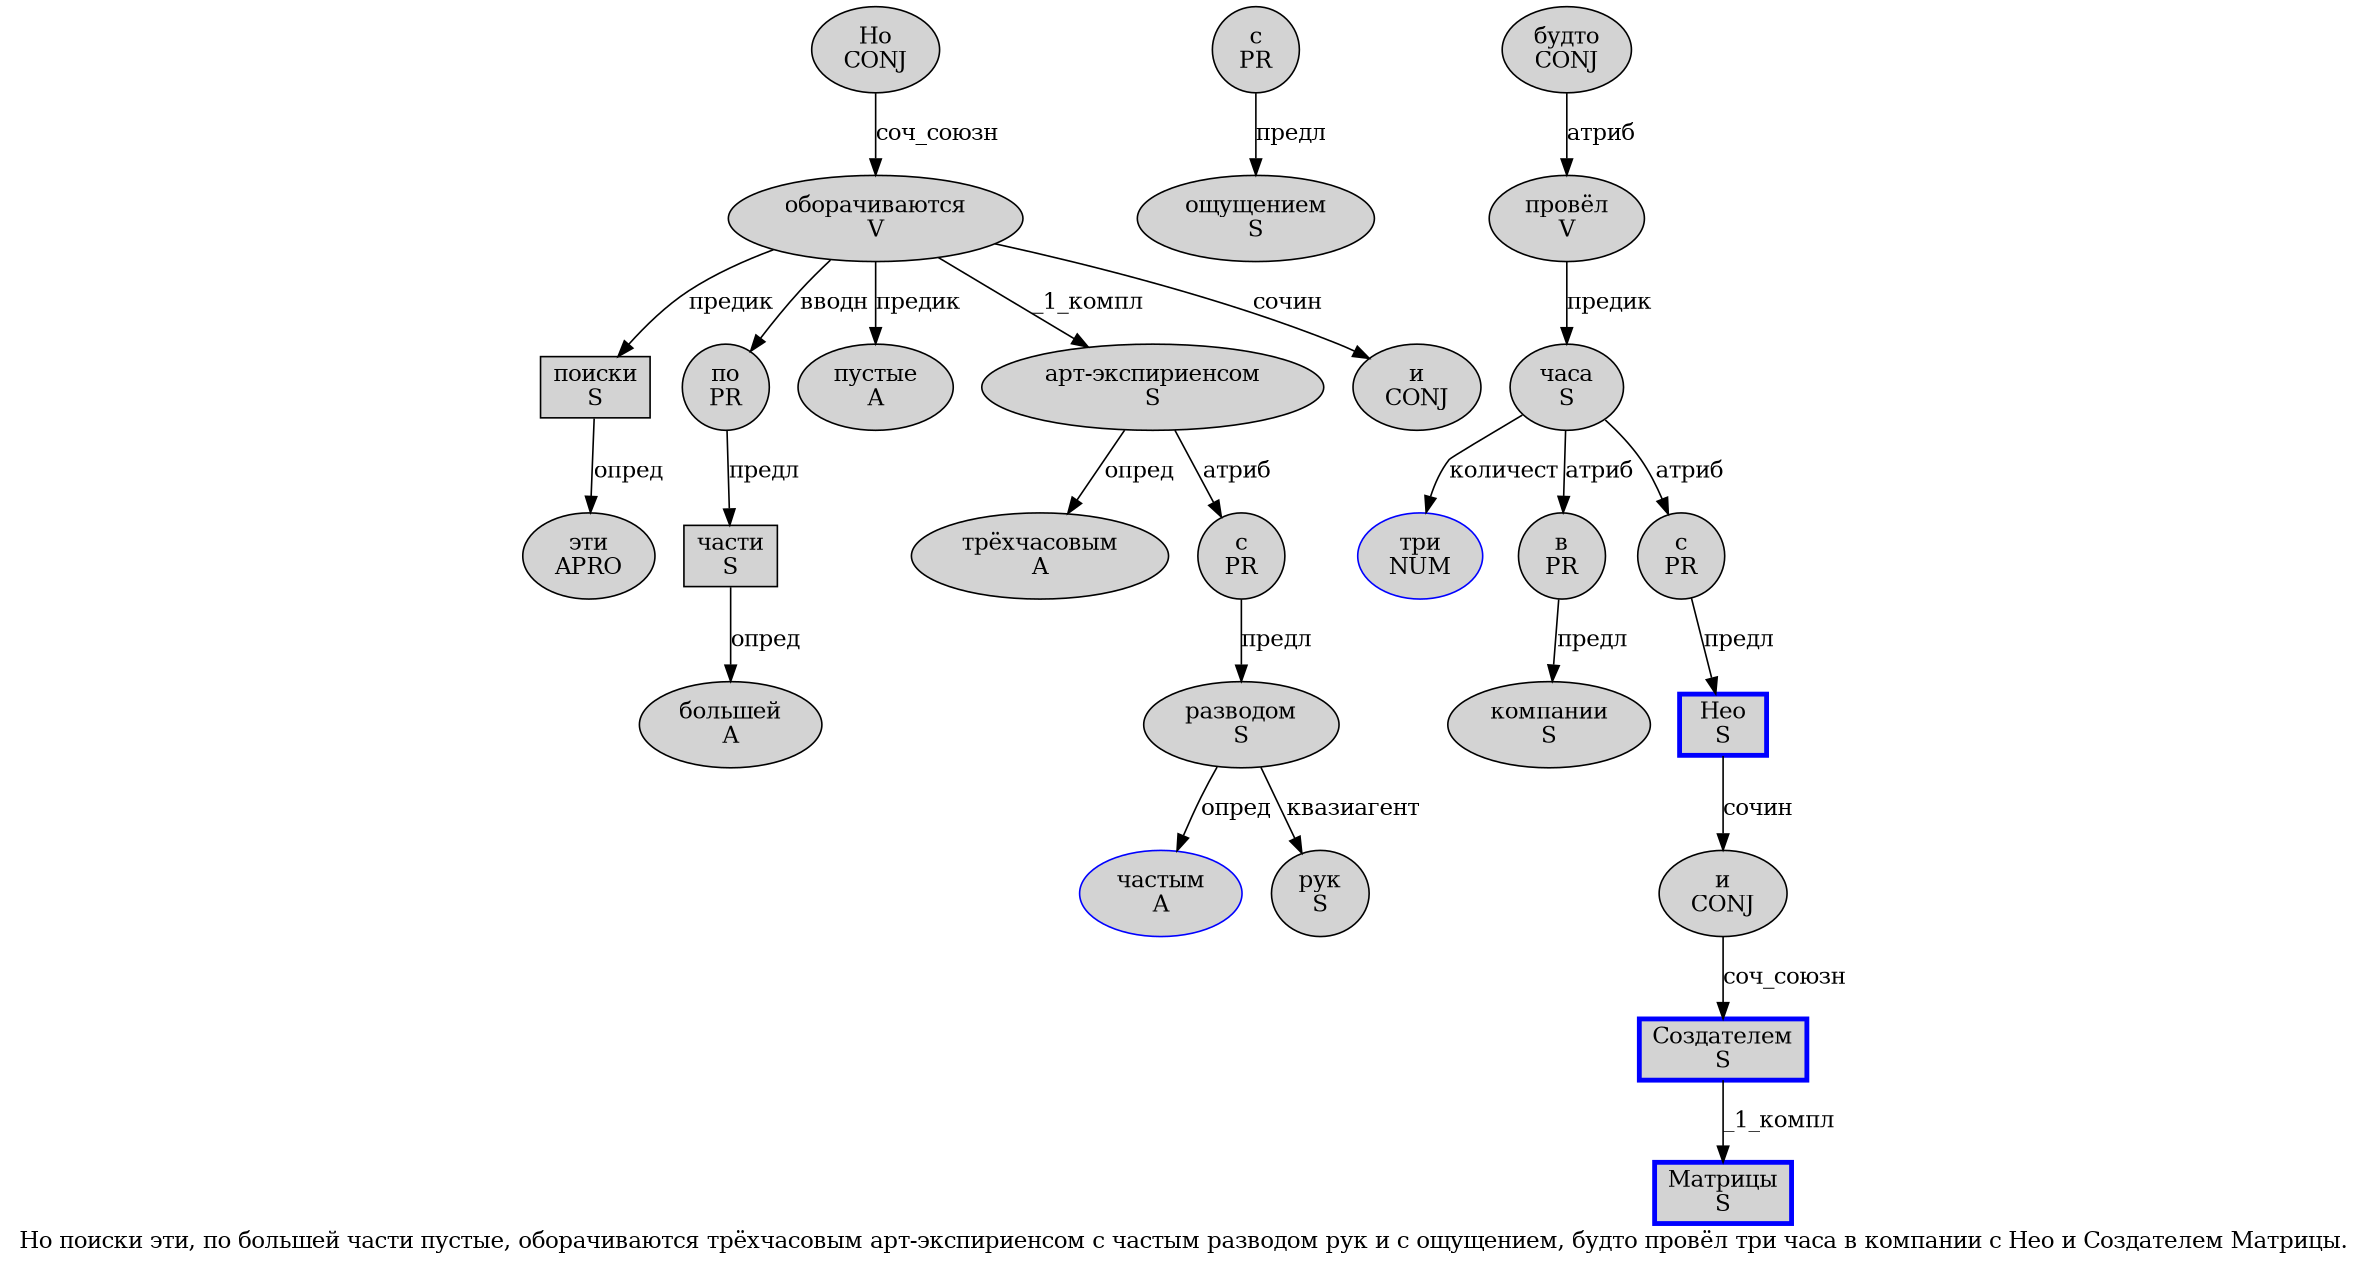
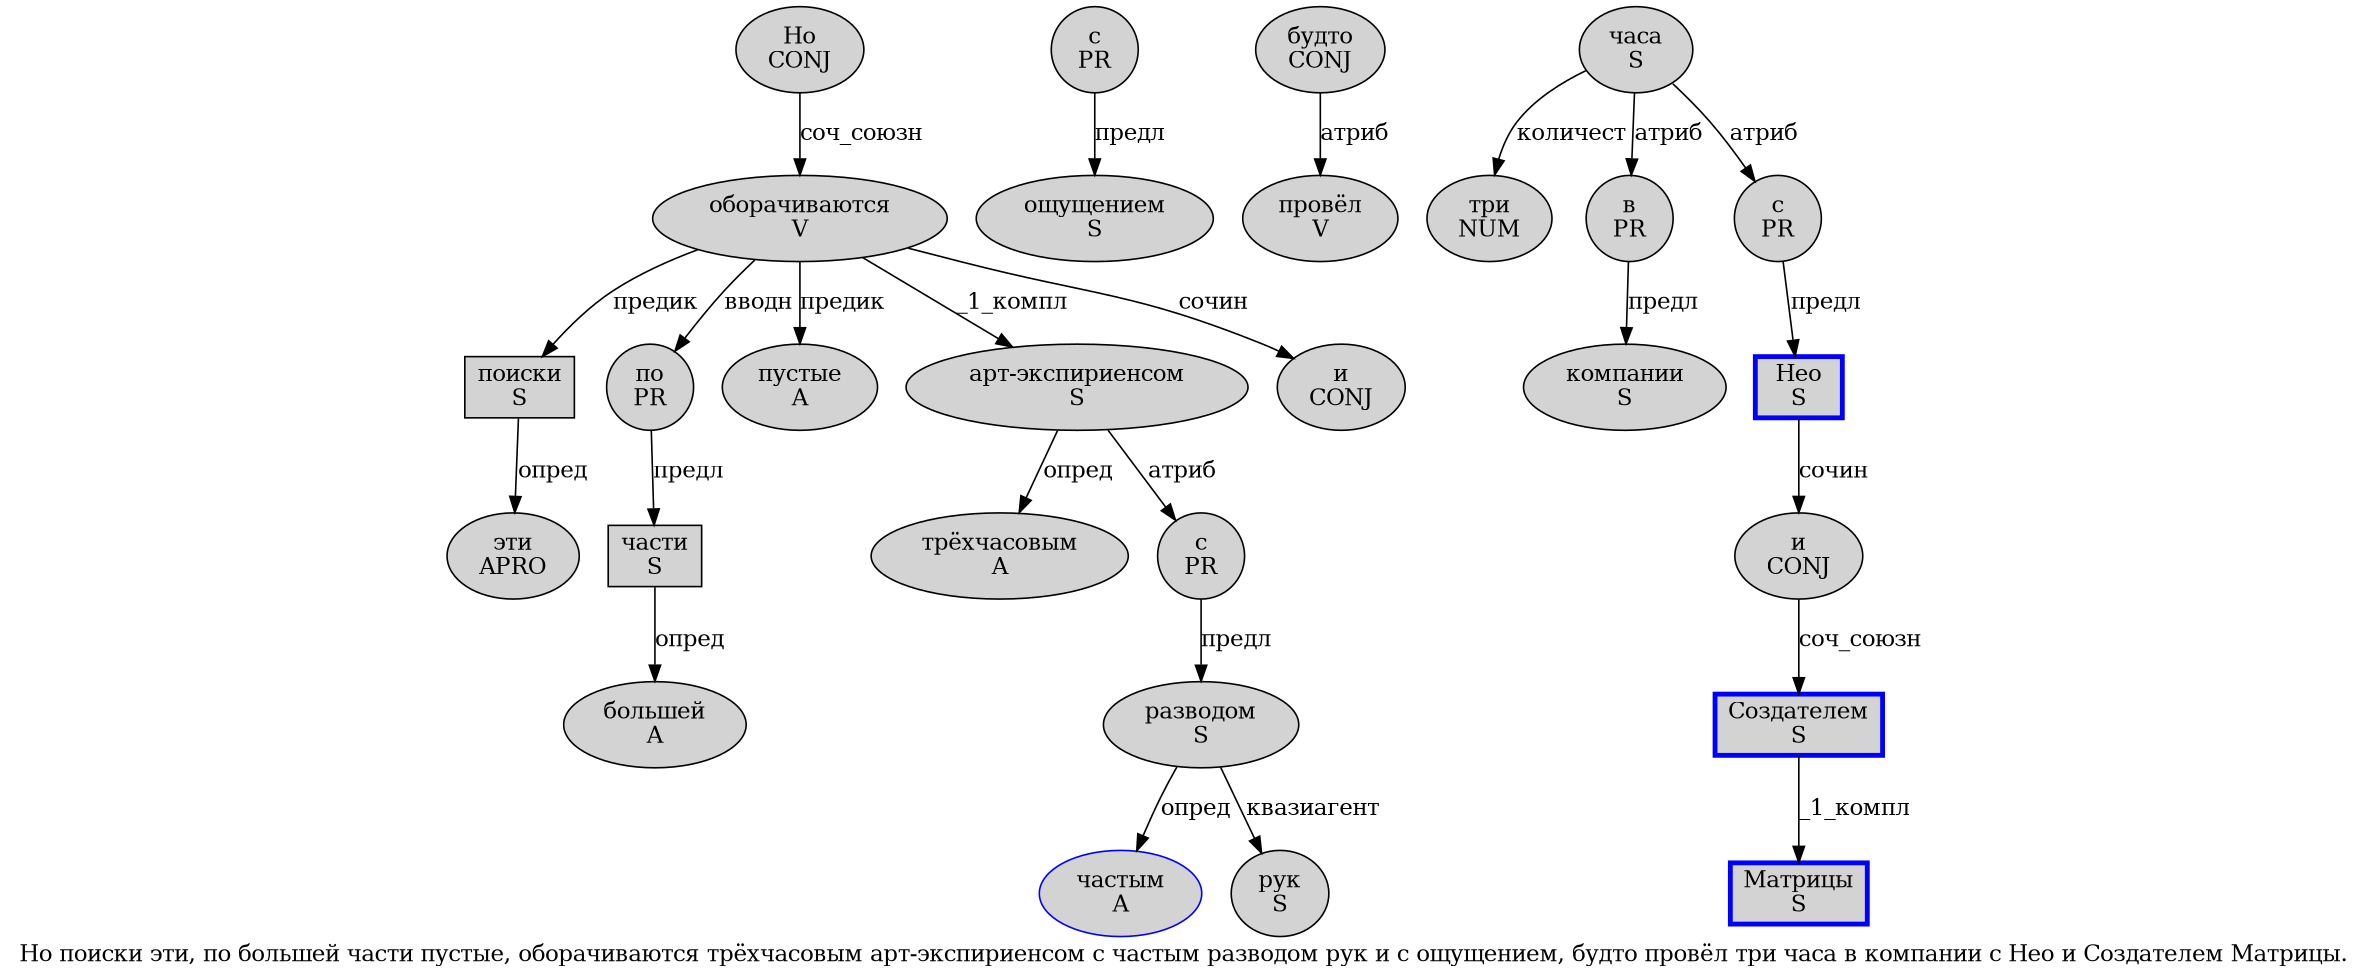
(1567, 295) -> none
(1420, 556) -> (1489, 218)
